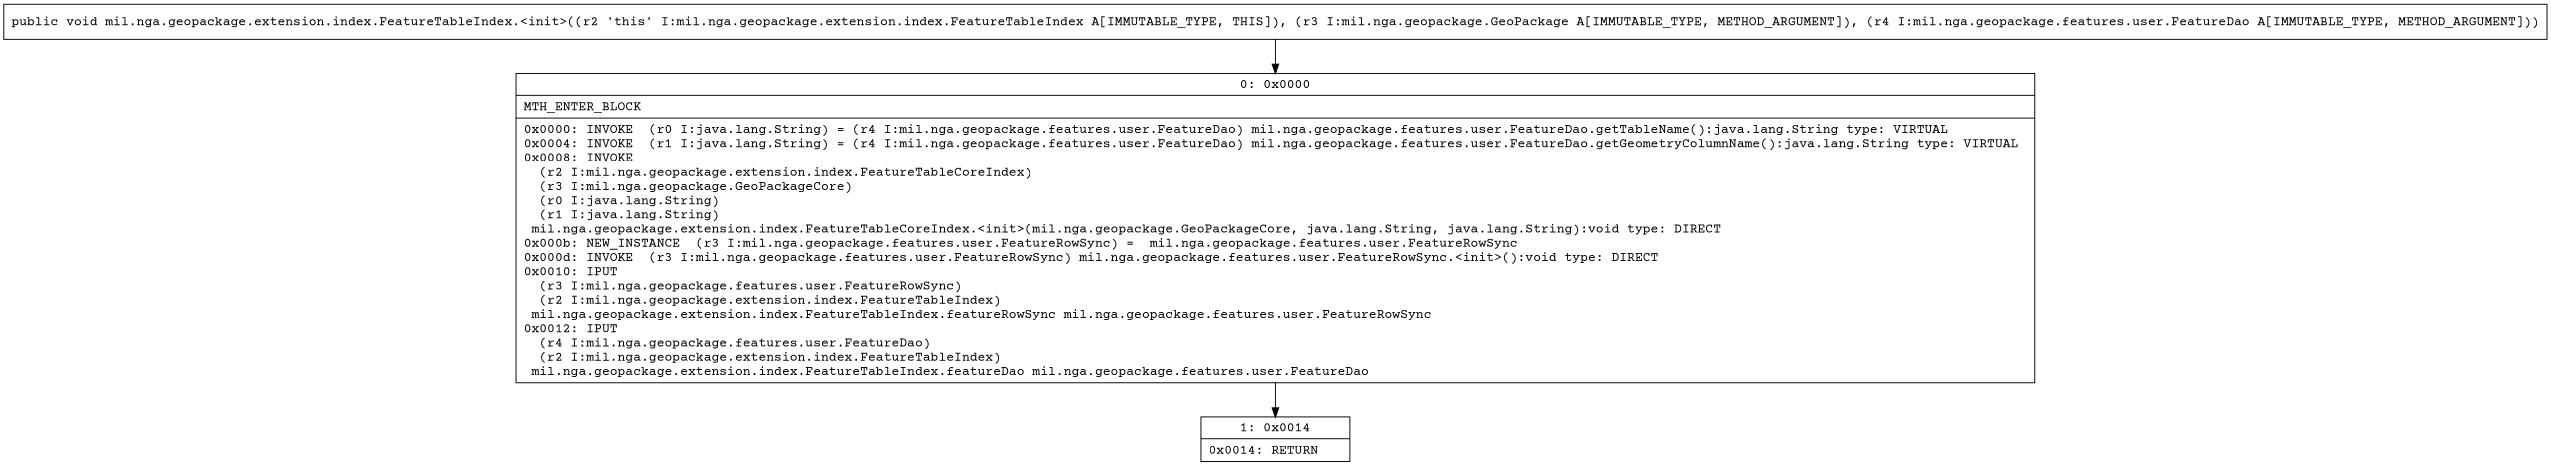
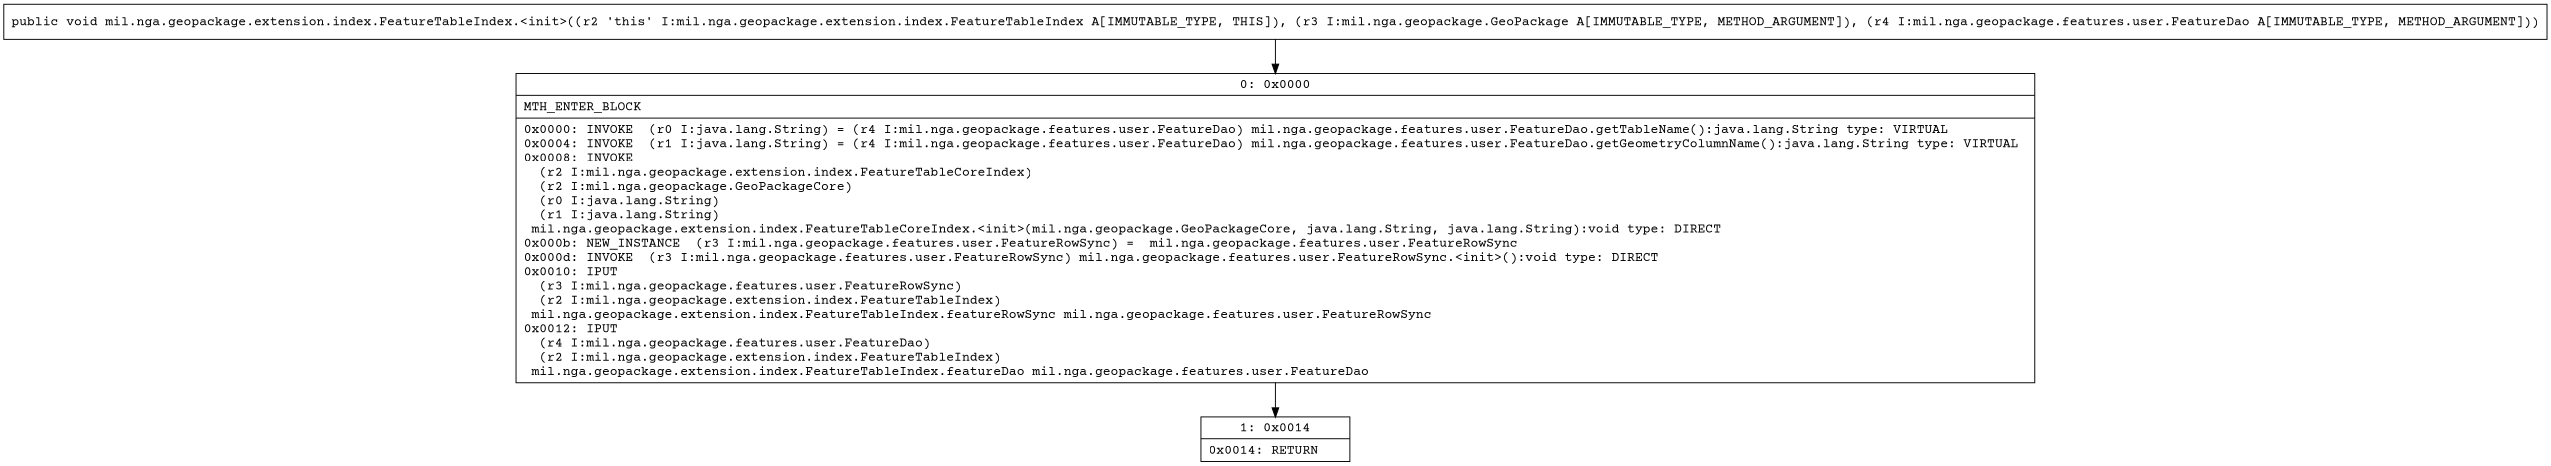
(688, 186) -> (688, 186)
